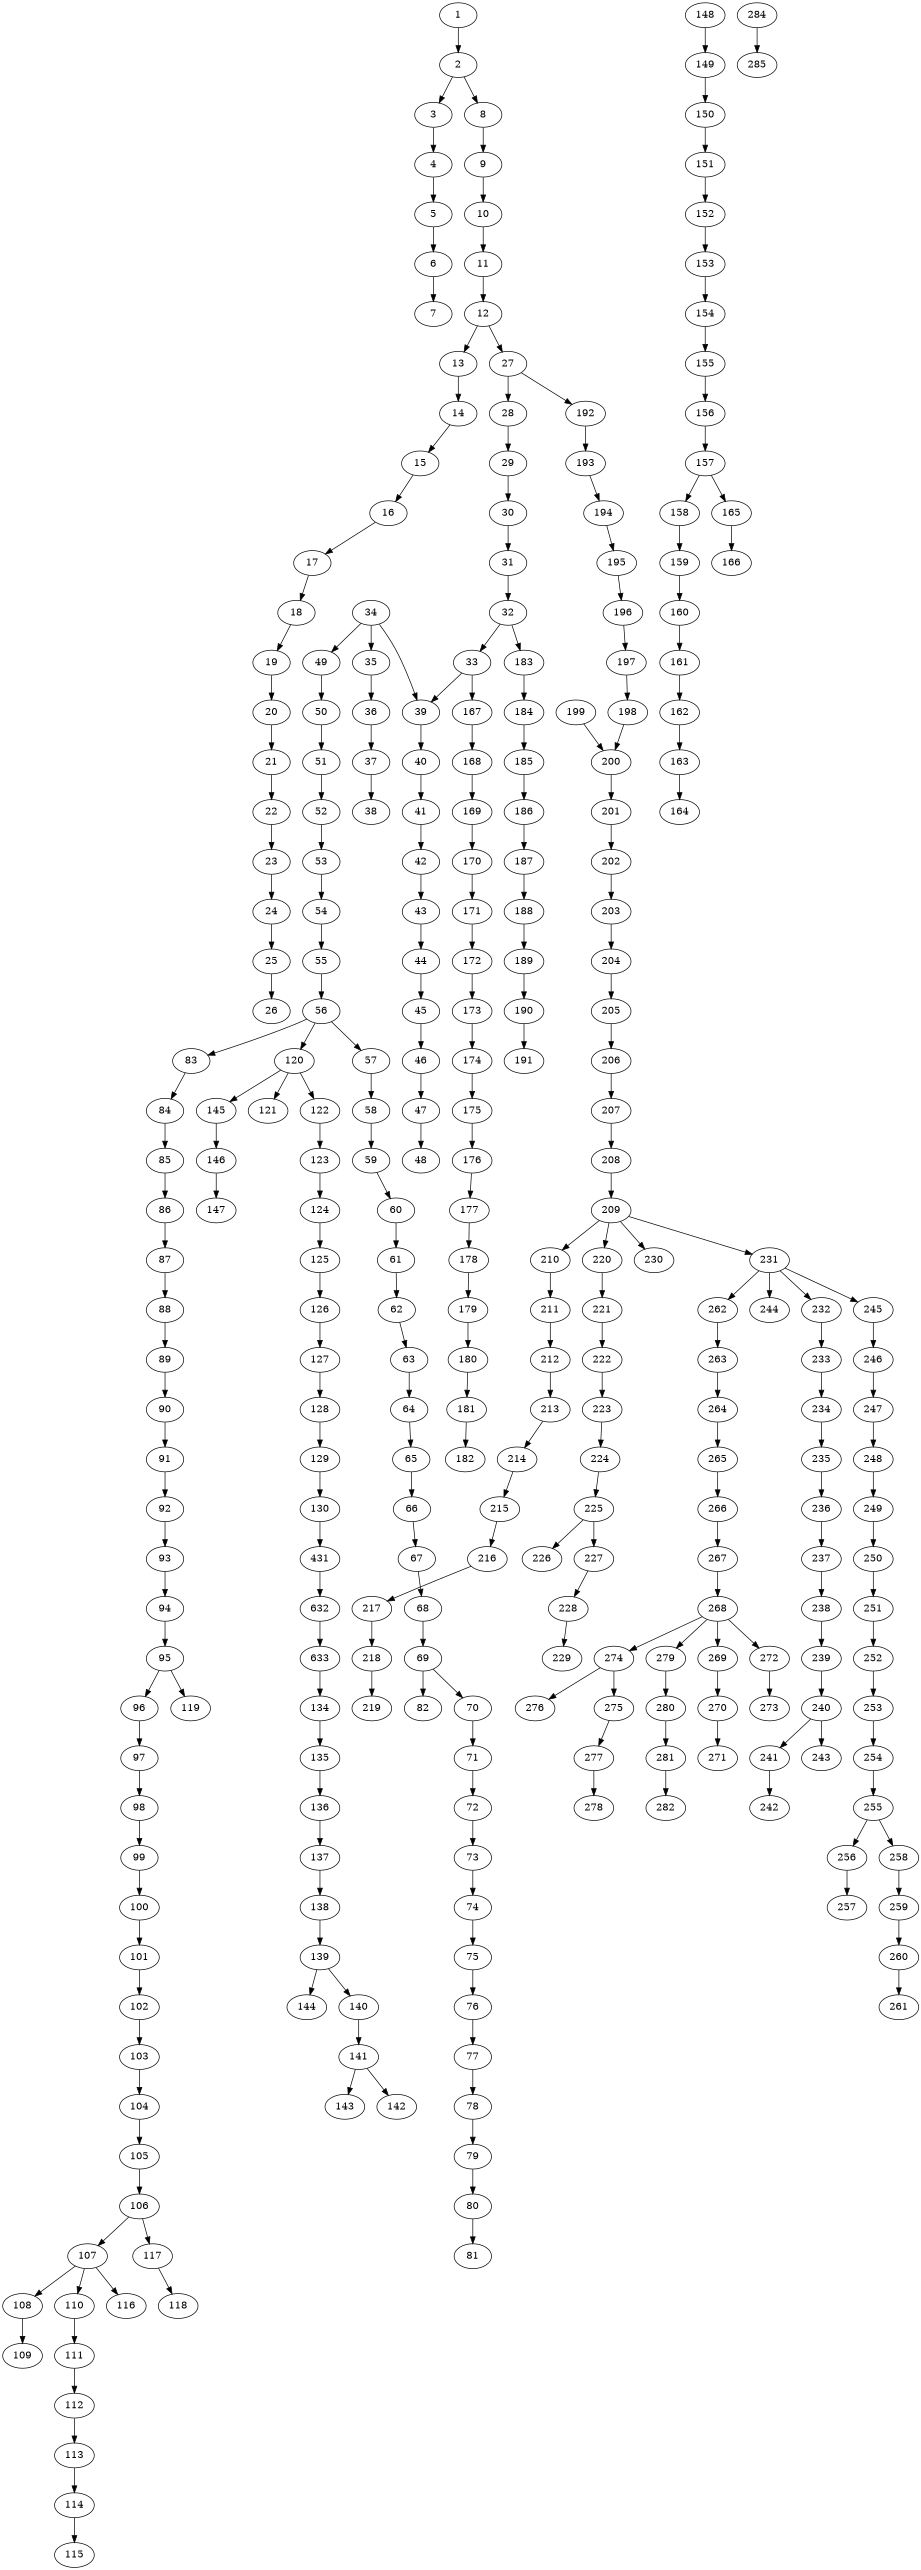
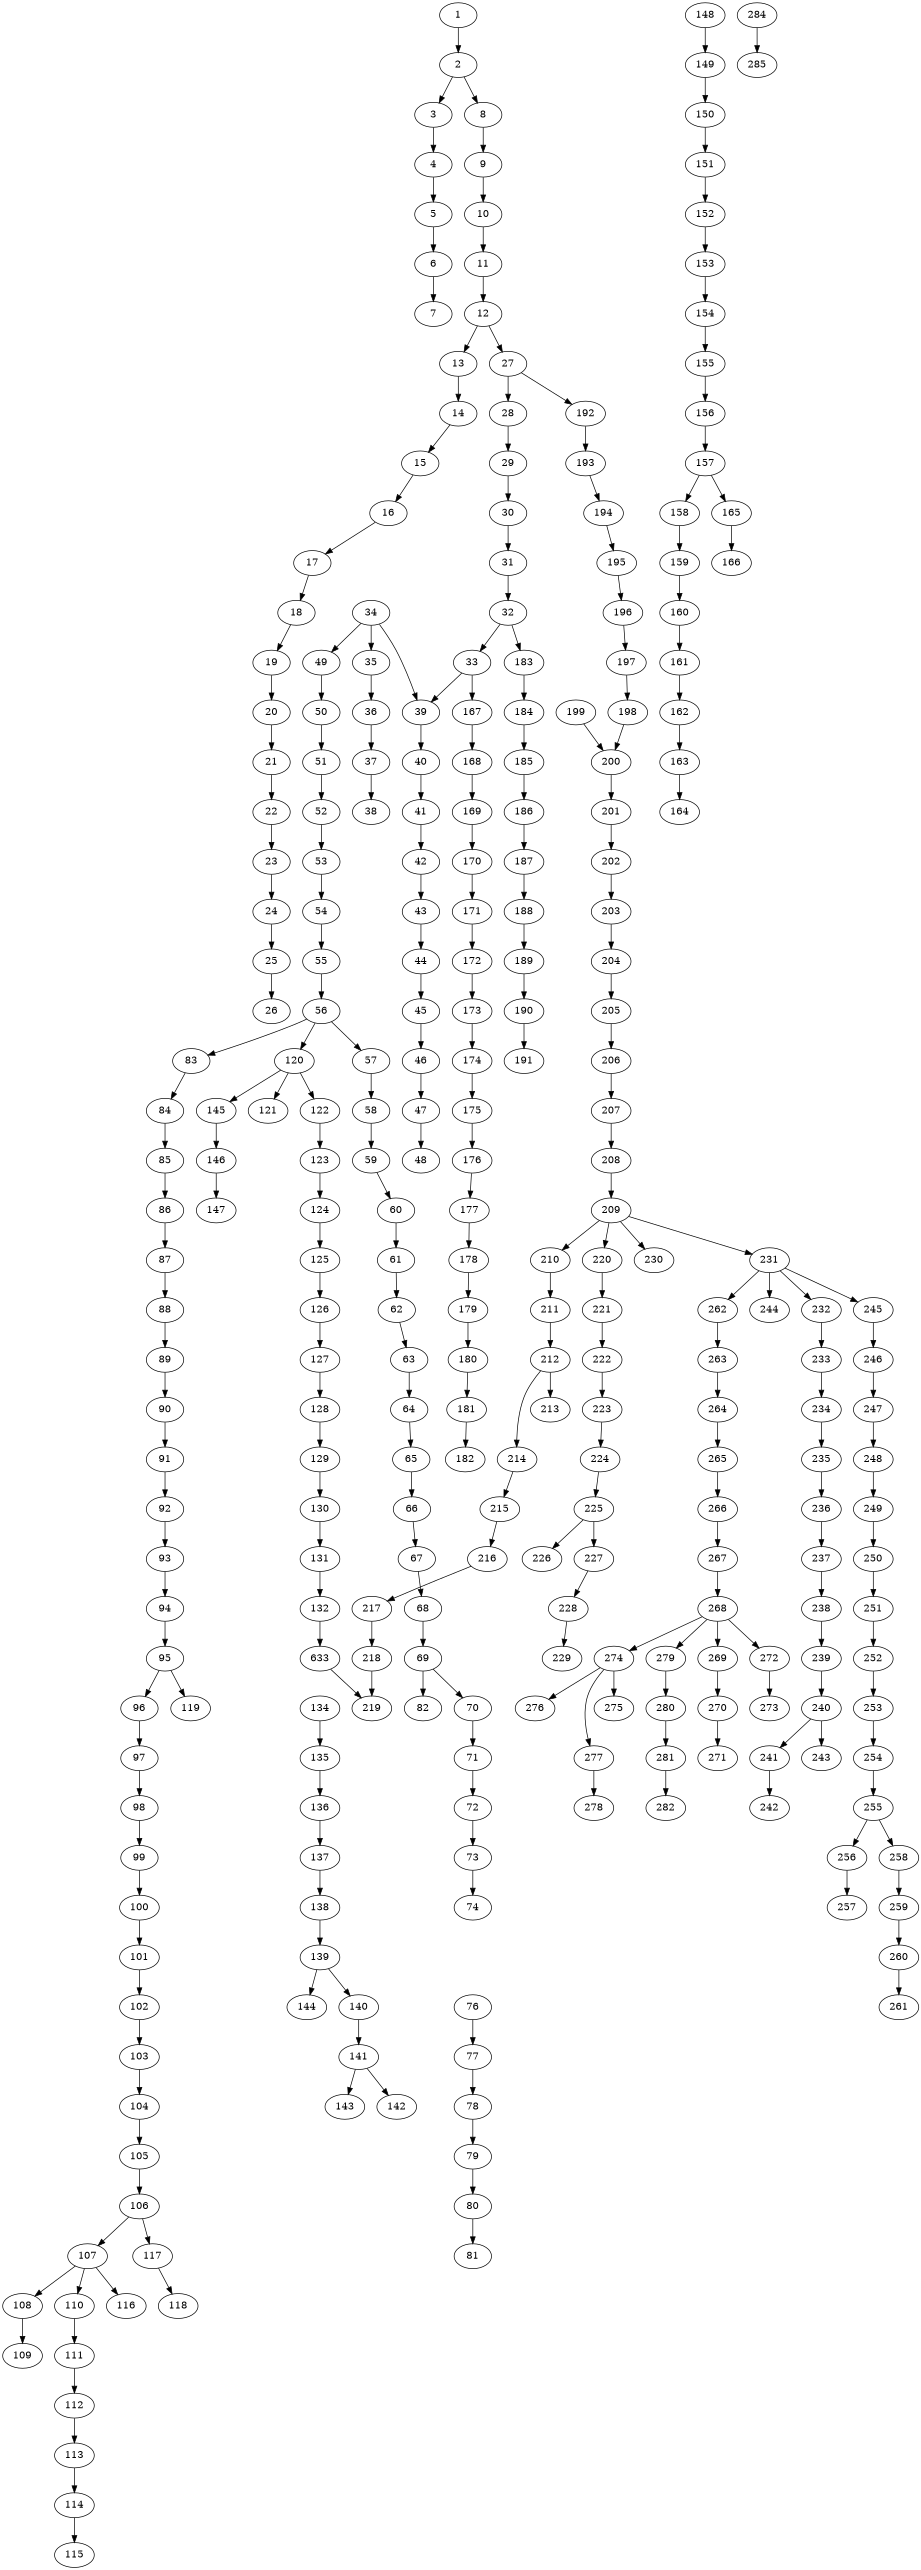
(536, 1432) -> (522, 1403)
(320, 1559) -> (320, 1559)
(320, 1609) -> (320, 1609)
(320, 1680) -> (343, 1681)
(605, 1730) -> (586, 1702)
(473, 1957) -> none
